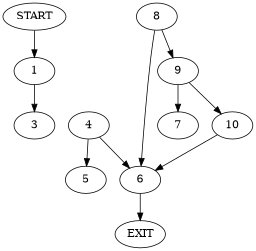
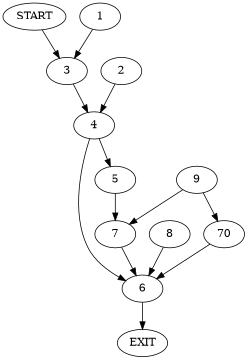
(34, 40) -> (49, 41)
(166, 40) -> none
none -> (121, 71)
none -> (79, 95)
(232, 125) -> (224, 234)
none -> (115, 203)
none -> (127, 258)
